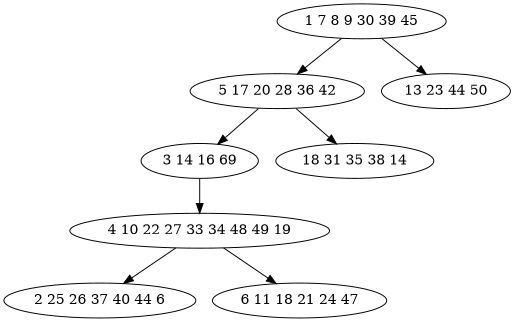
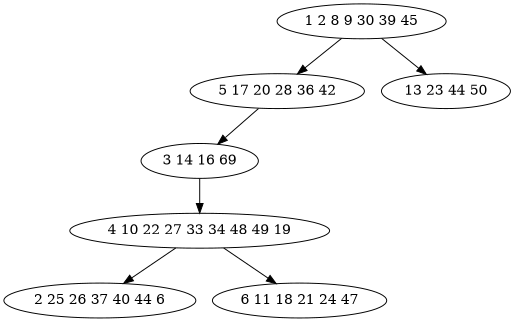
(362, 21) -> (362, 21)
(355, 161) -> none
